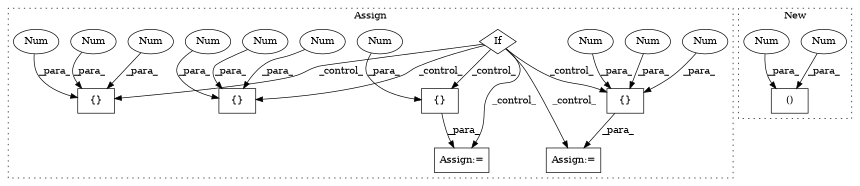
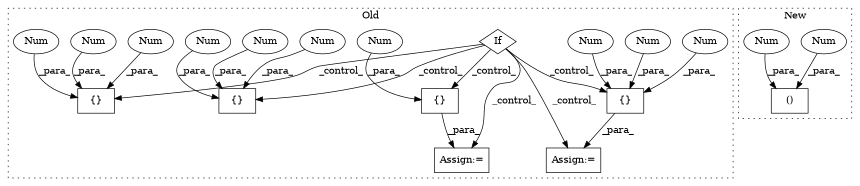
(371, 16) -> (371, 16)
